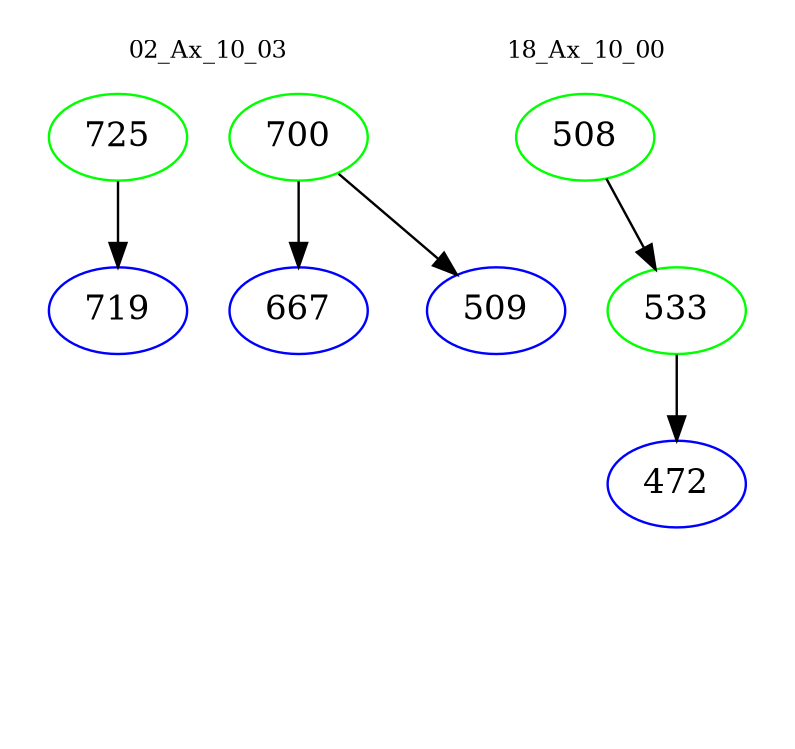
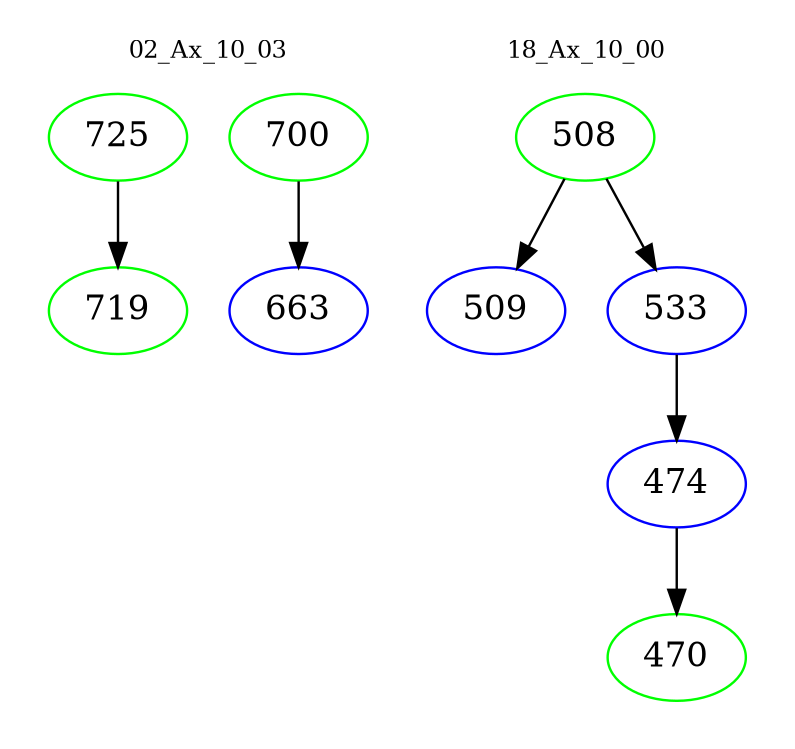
(371, 201) -> (547, 213)
(118, 311) -> (118, 311)
(299, 311) -> (299, 311)
(677, 311) -> (677, 311)
(677, 484) -> (677, 484)
none -> (677, 657)
